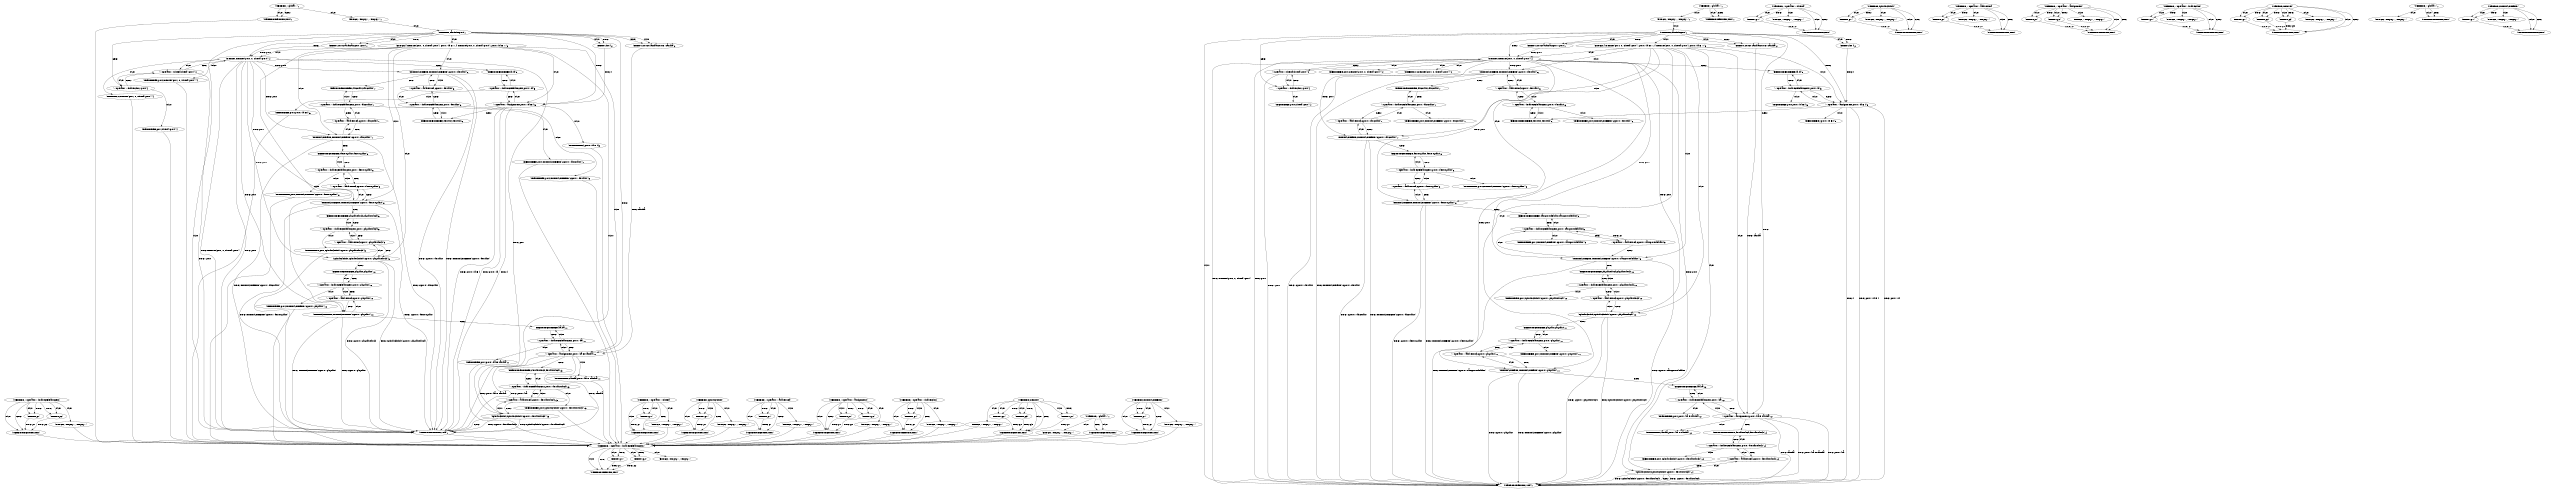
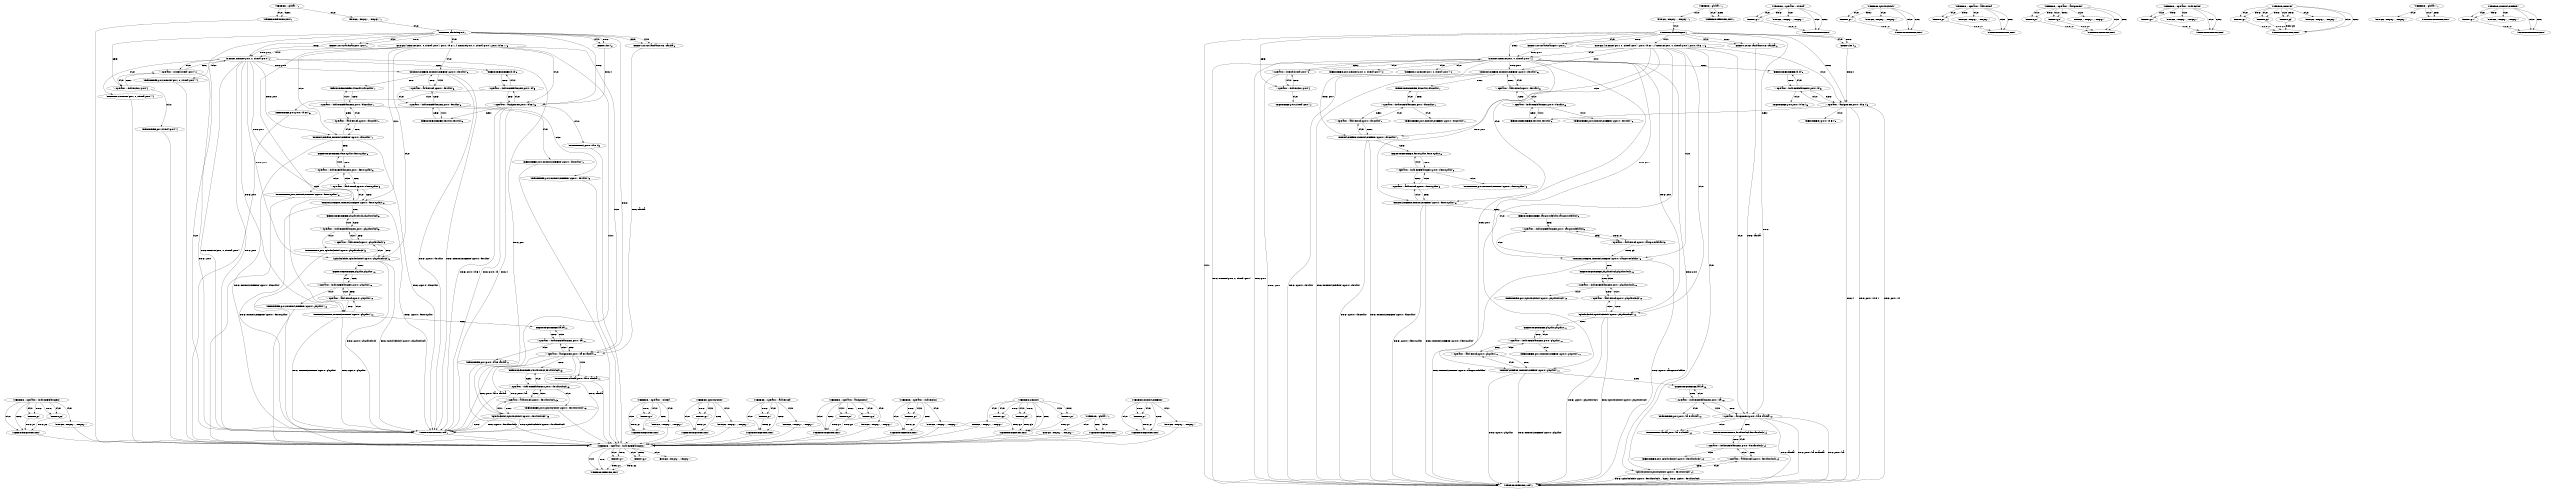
(1554, 223) -> none
(1552, 242) -> none
(1630, 251) -> (1630, 251)
